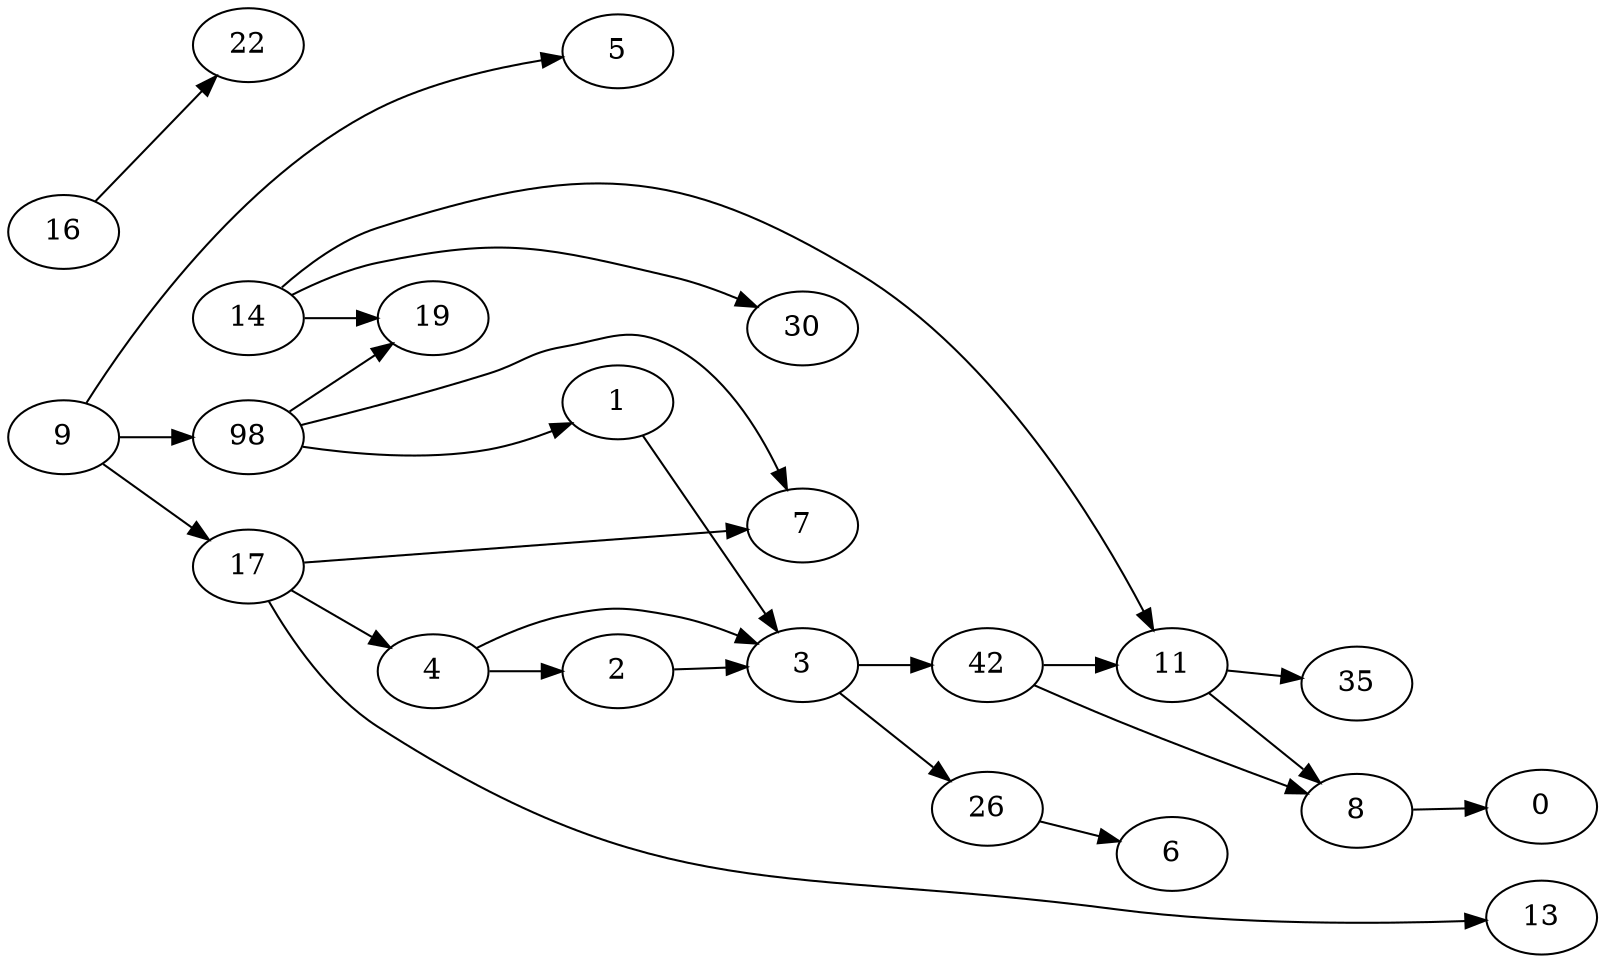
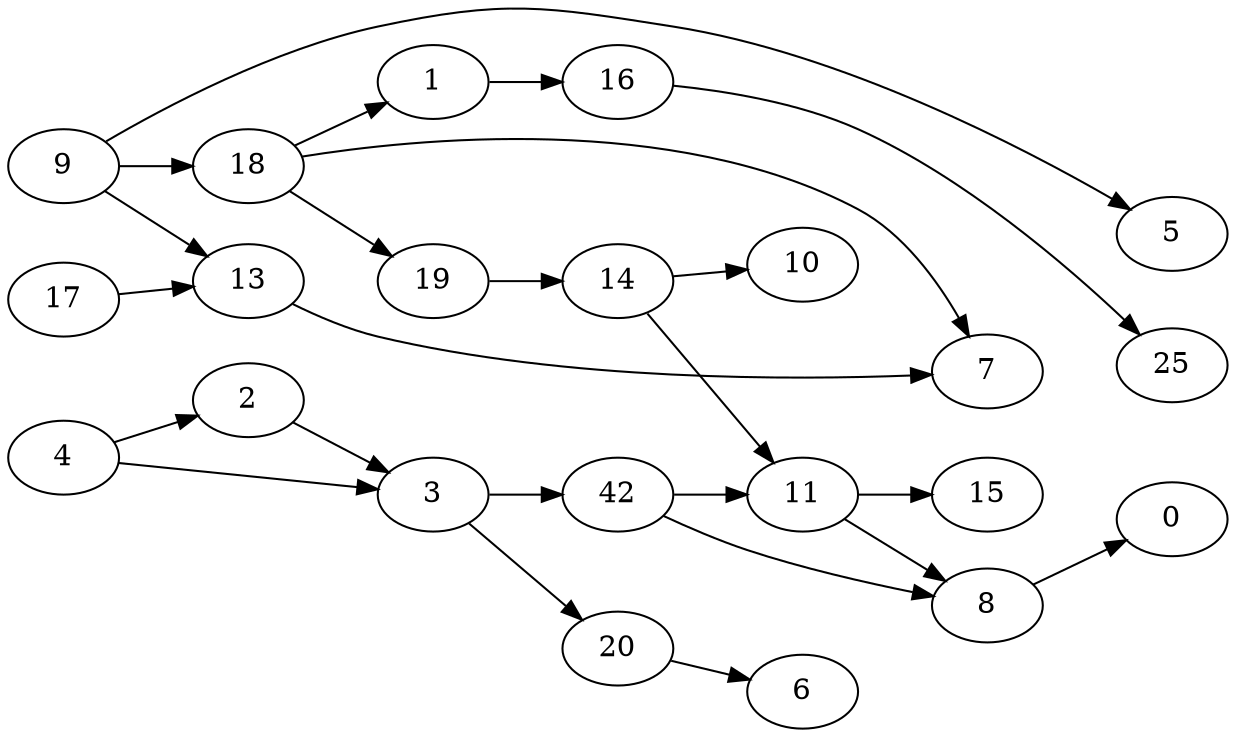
(248, 45) -> (1172, 365)
(331, 318) -> (515, 281)
(803, 328) -> (803, 265)
(248, 437) -> (248, 166)
(148, 496) -> (147, 218)
(701, 520) -> (515, 82)
(515, 547) -> (597, 370)
(332, 614) -> none
(1357, 684) -> (987, 495)
(987, 809) -> (618, 649)
